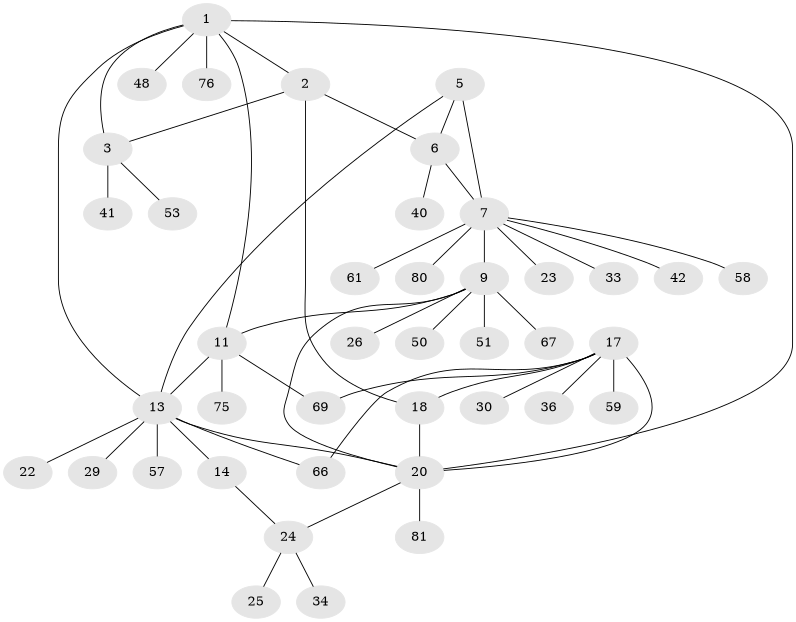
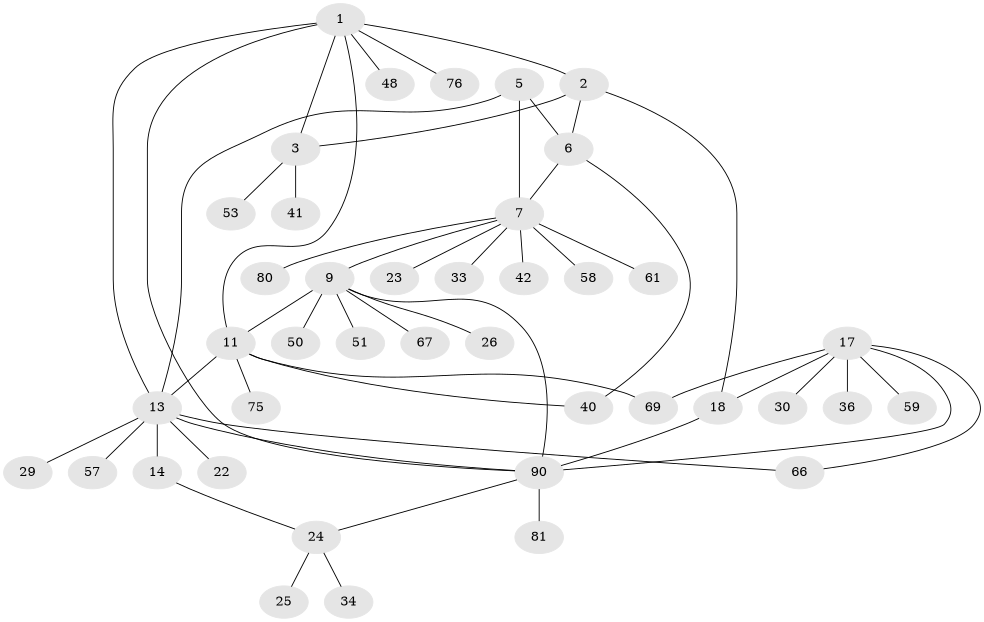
none -> (405, 390)
(420, 473) -> (539, 473)
